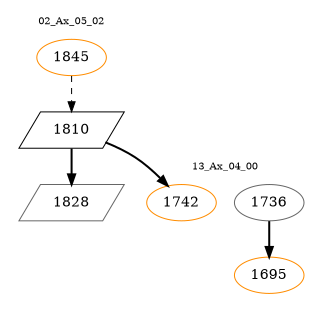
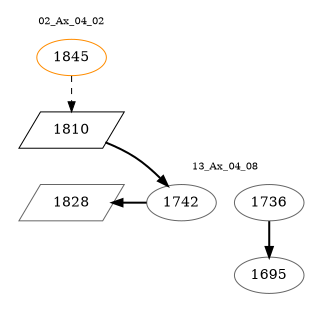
(72, 22) -> (72, 22)
(72, 161) -> (135, 203)
(225, 167) -> (225, 167)
(182, 203) -> (182, 203)
(269, 275) -> (269, 275)
